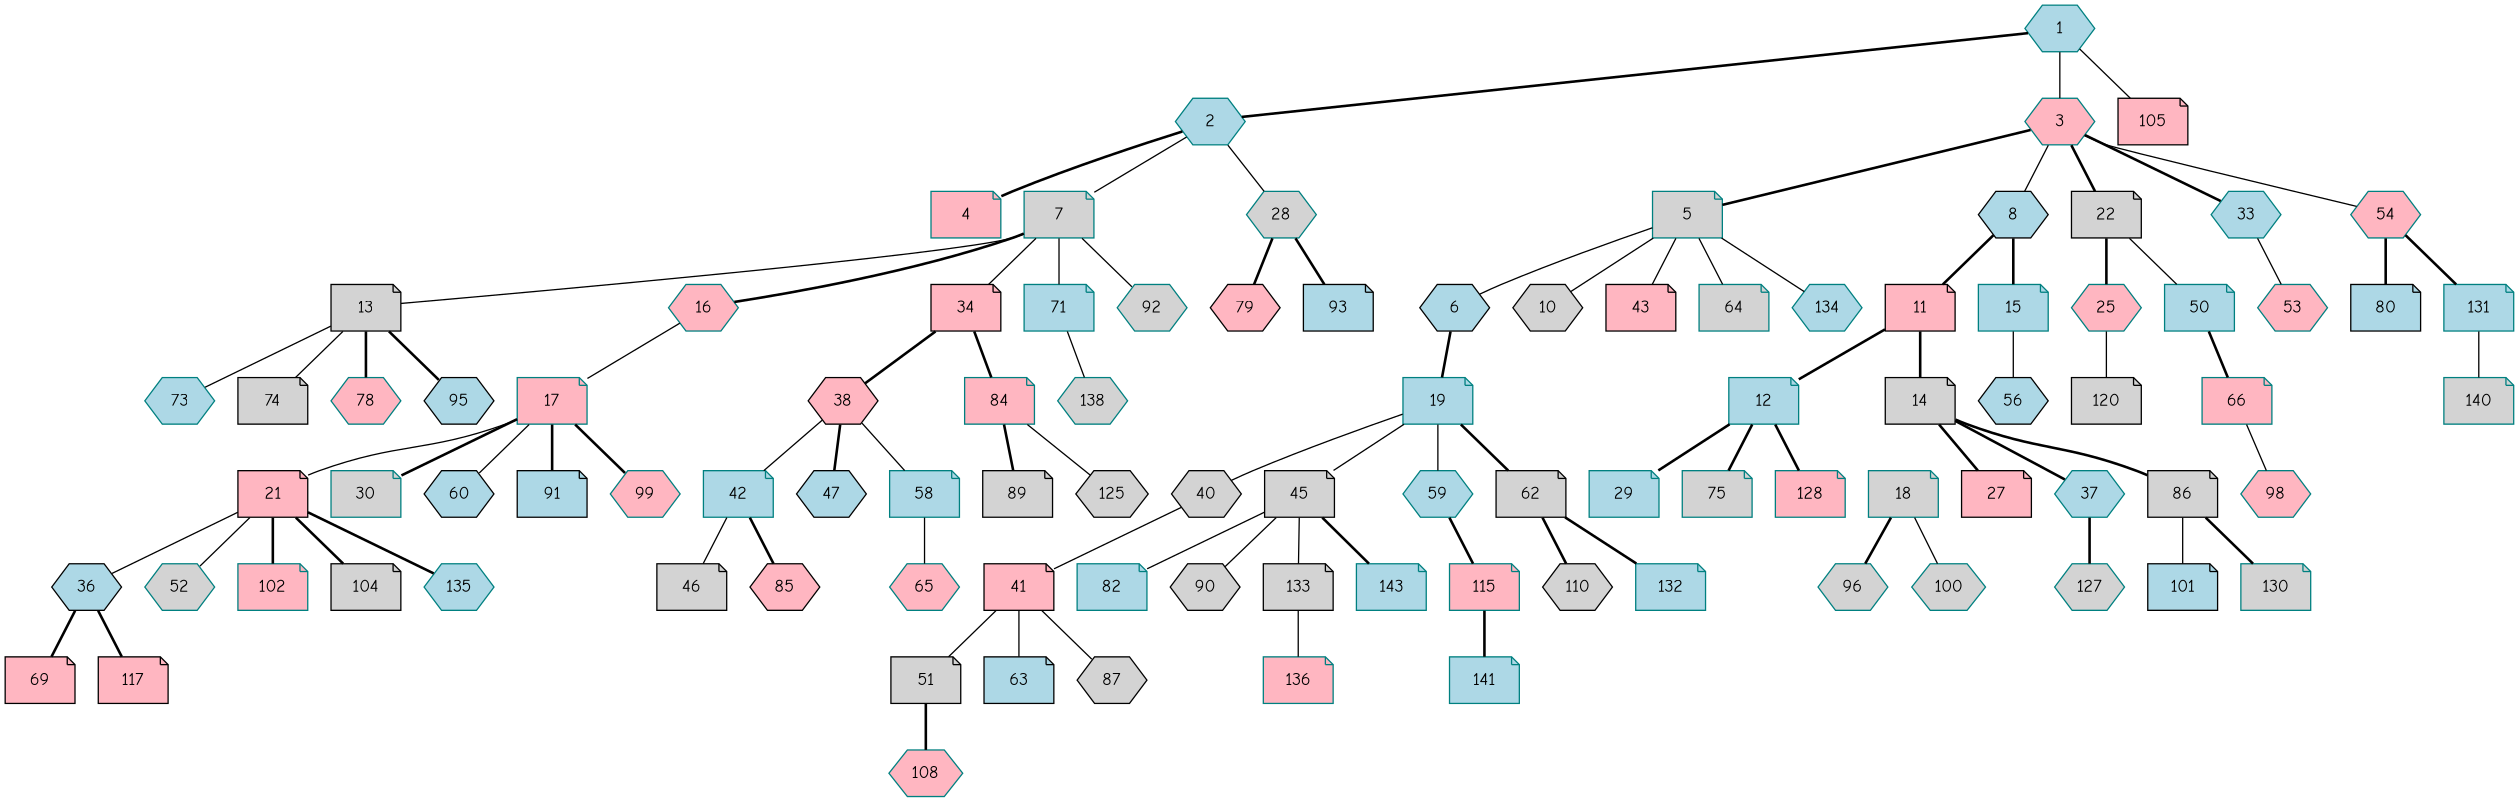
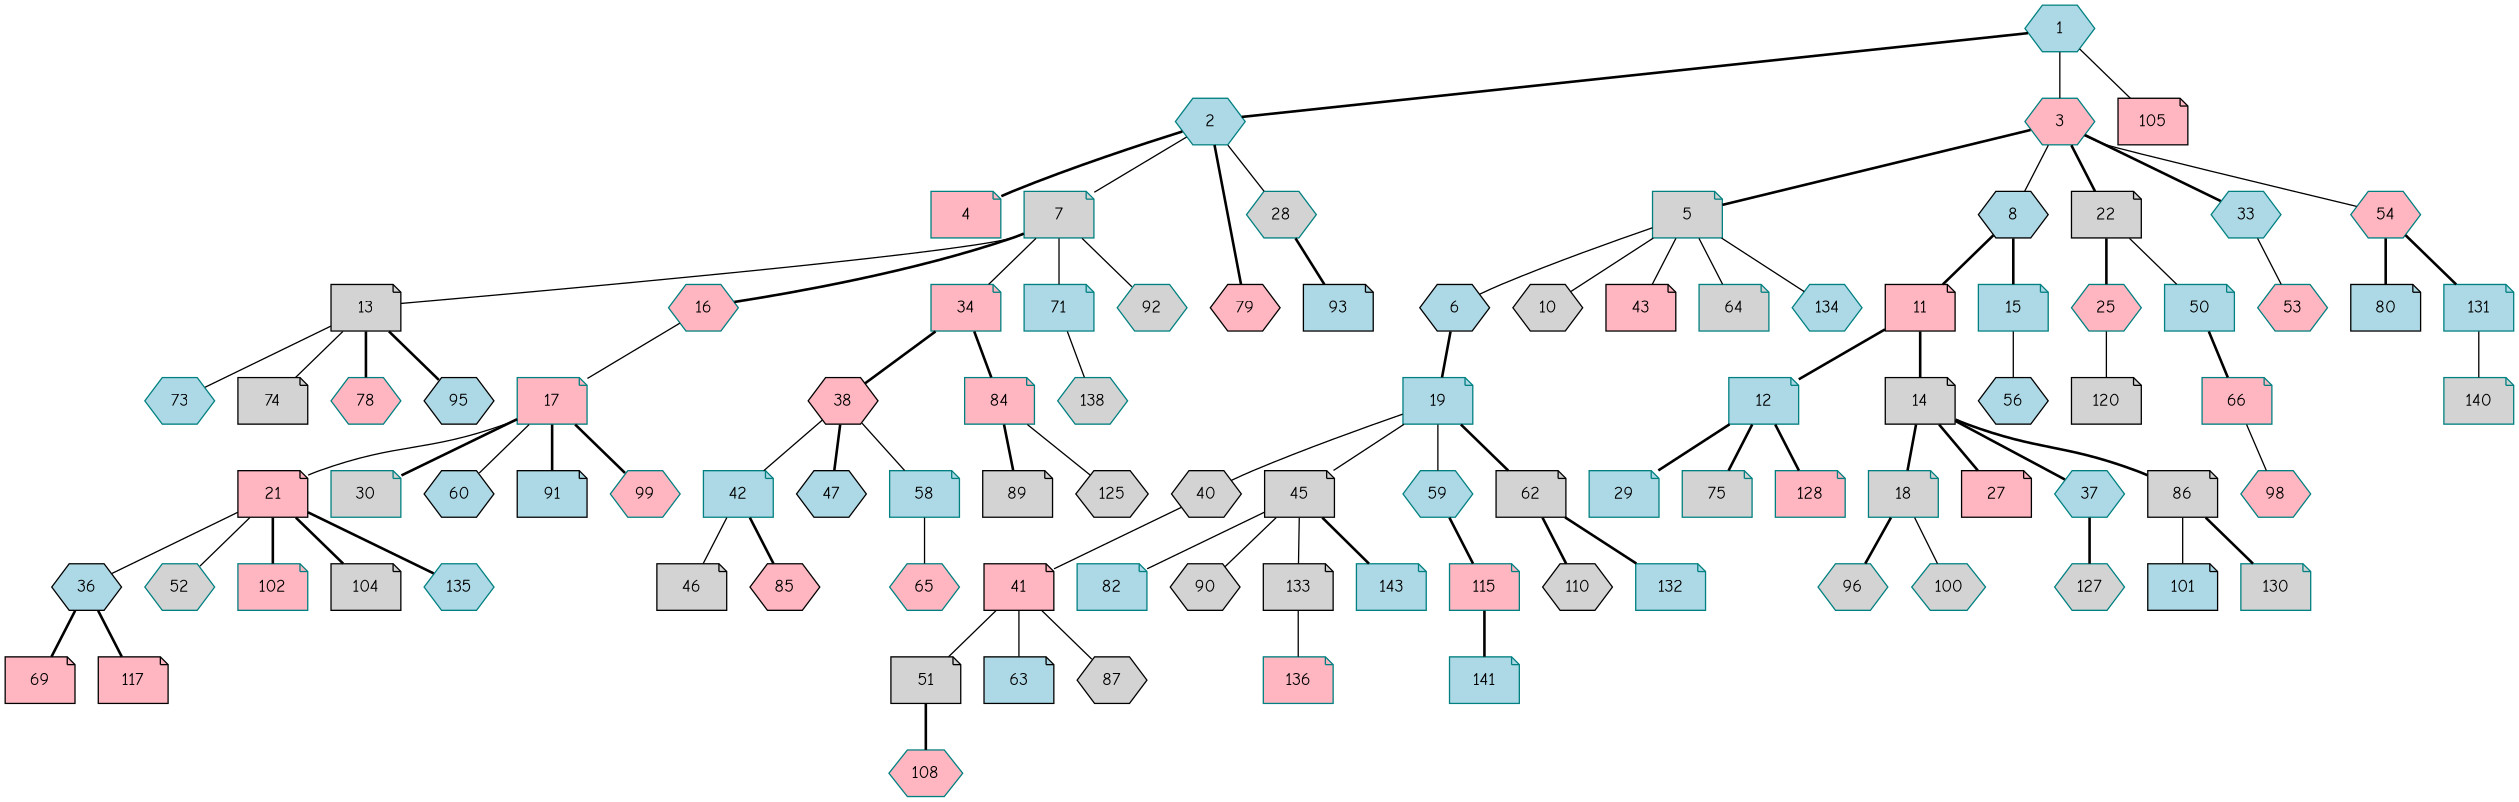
(1263, 261) -> (1228, 215)
(966, 308) -> (966, 308)
none -> (1912, 448)
